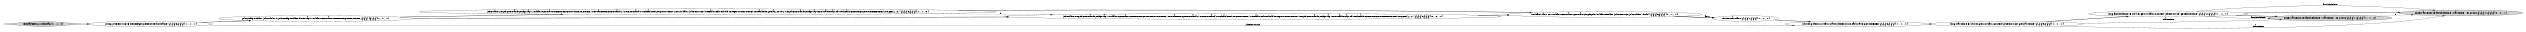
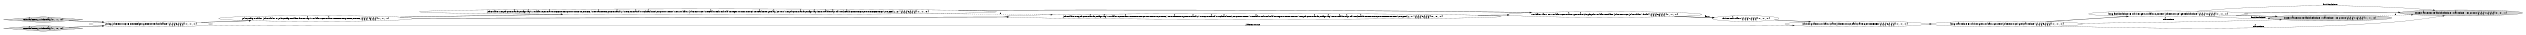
none -> (43, 28)
